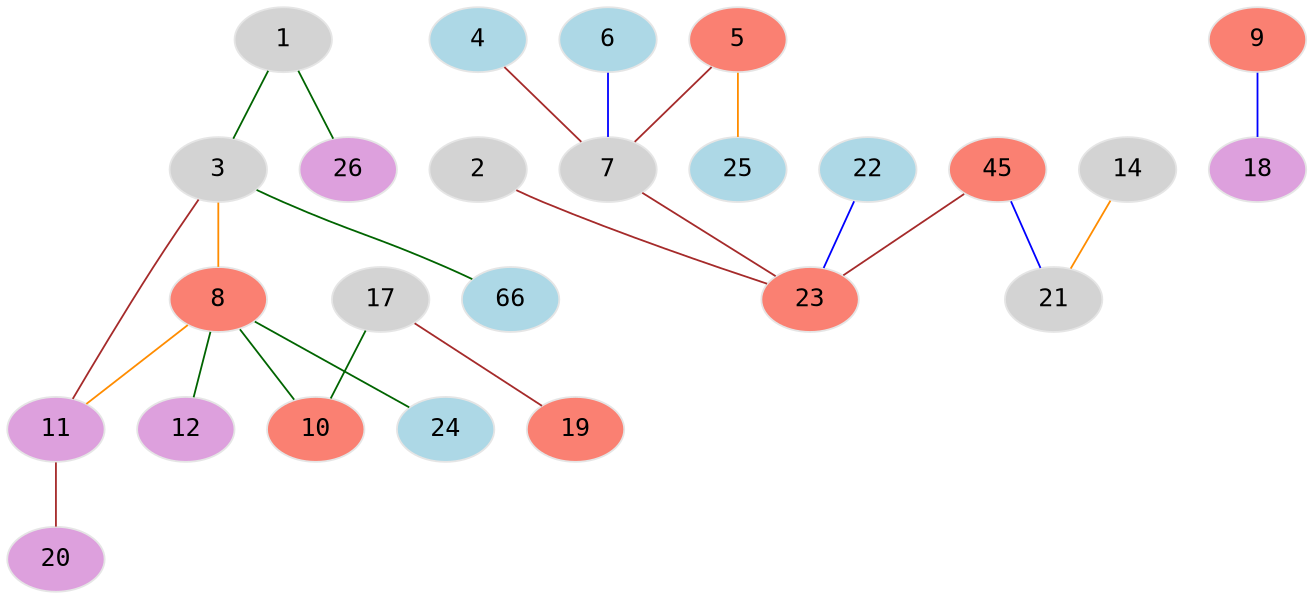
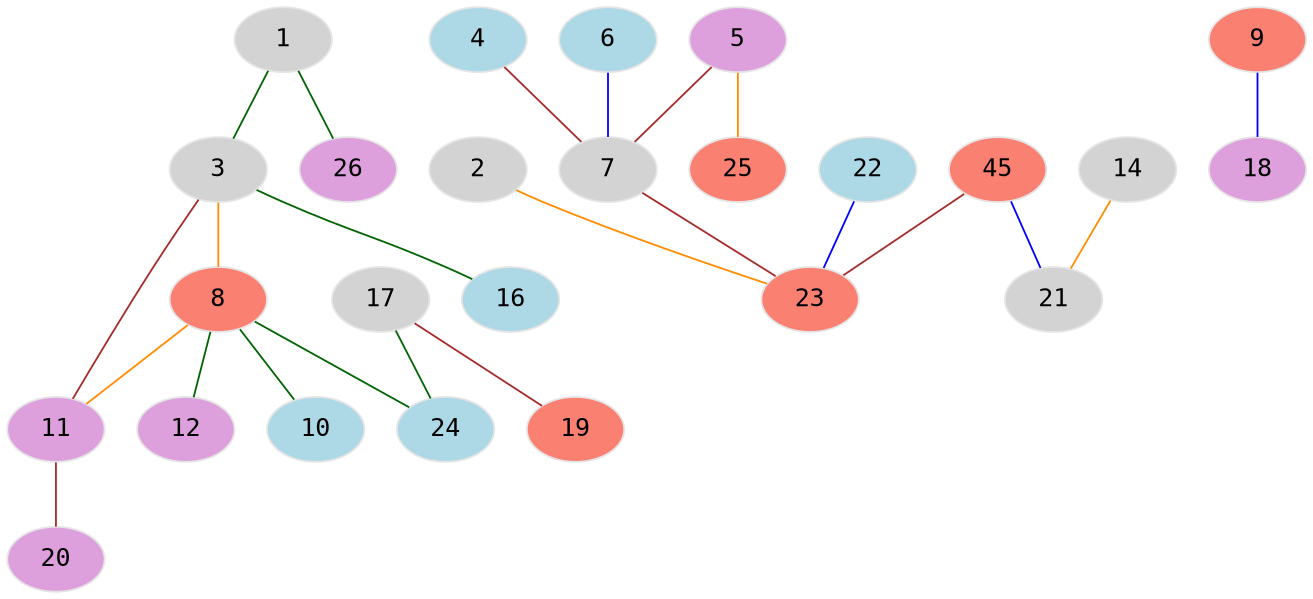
(738, 40) -> (738, 40)
(738, 170) -> (738, 170)
(641, 240) -> (641, 240)
(511, 299) -> (511, 299)
(350, 361) -> (413, 365)
(316, 429) -> (316, 429)
